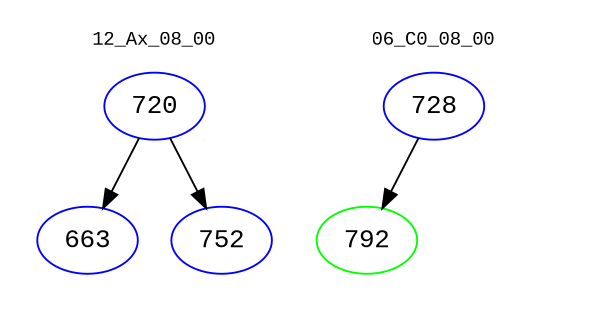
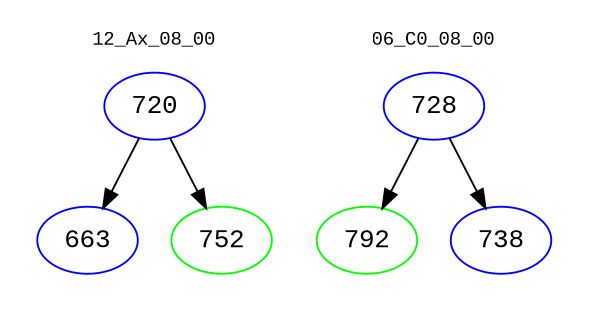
(222, 240) -> (222, 240)
none -> (501, 240)
